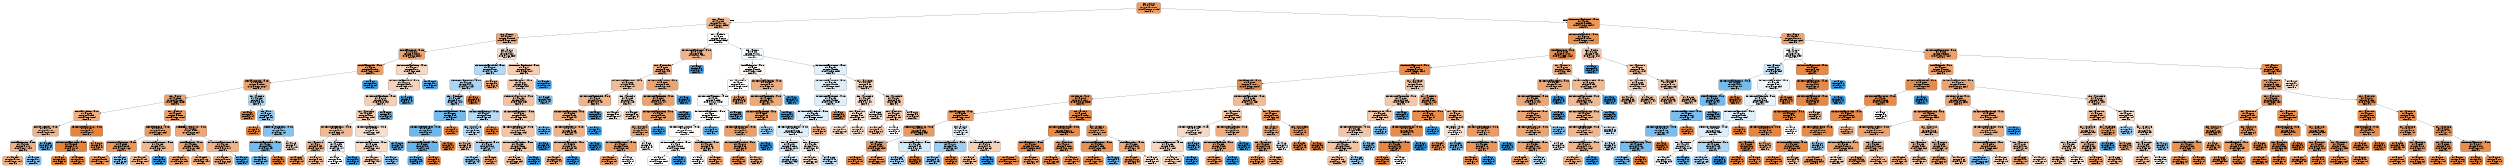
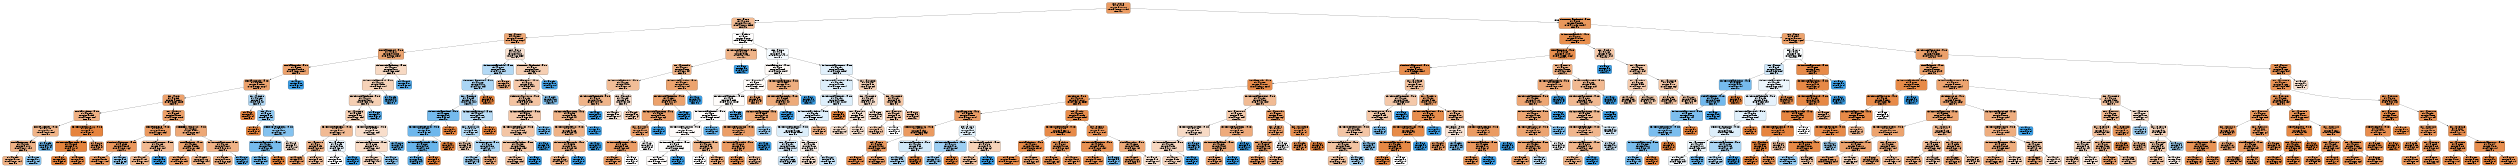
none -> (2401, 131)
(2108, 146) -> (2122, 146)
(1774, 161) -> (1788, 161)
(1980, 161) -> (1994, 161)
